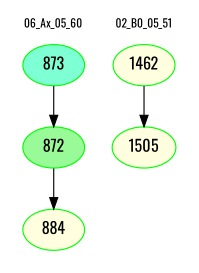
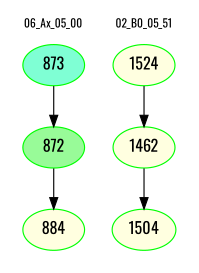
(54, 25) -> (54, 25)
none -> (144, 65)
(144, 147) -> (144, 230)
